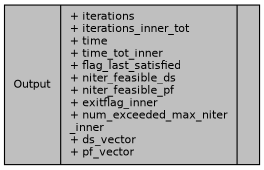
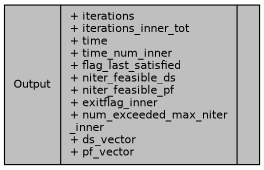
(116, 53) -> (121, 53)
